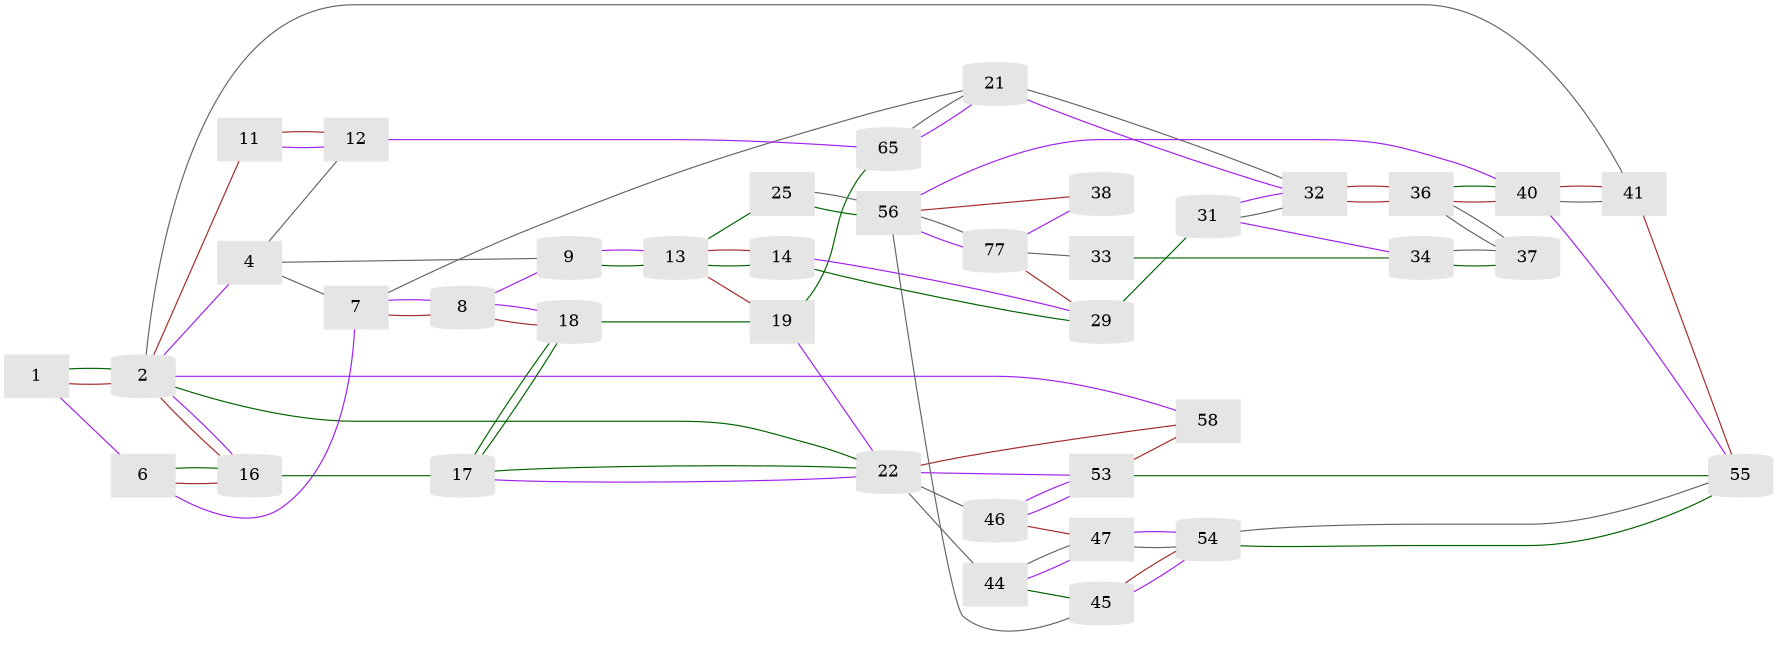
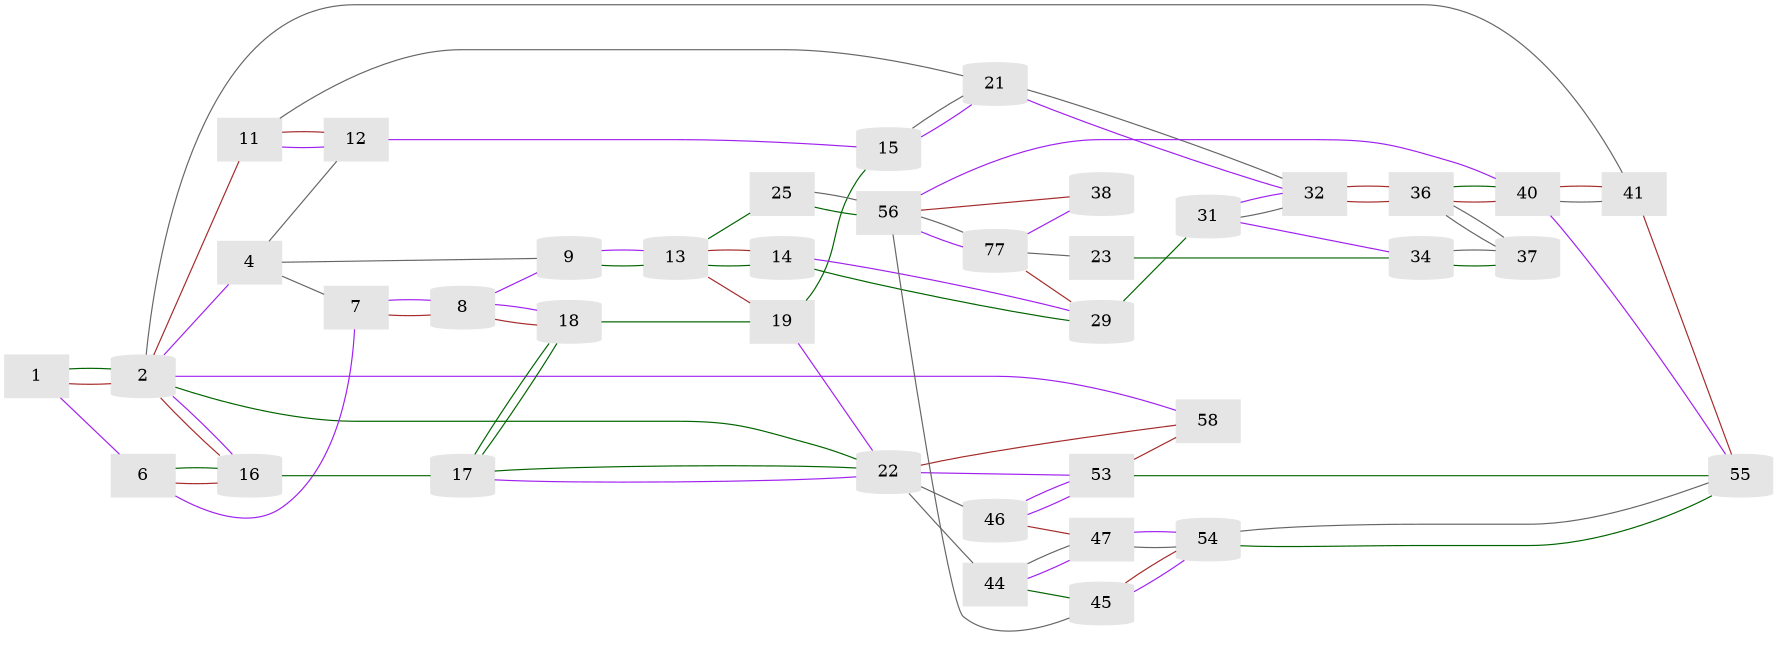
(889, 149) -> (889, 149)
(670, 175) -> (615, 50)
(1102, 258) -> (1102, 258)
